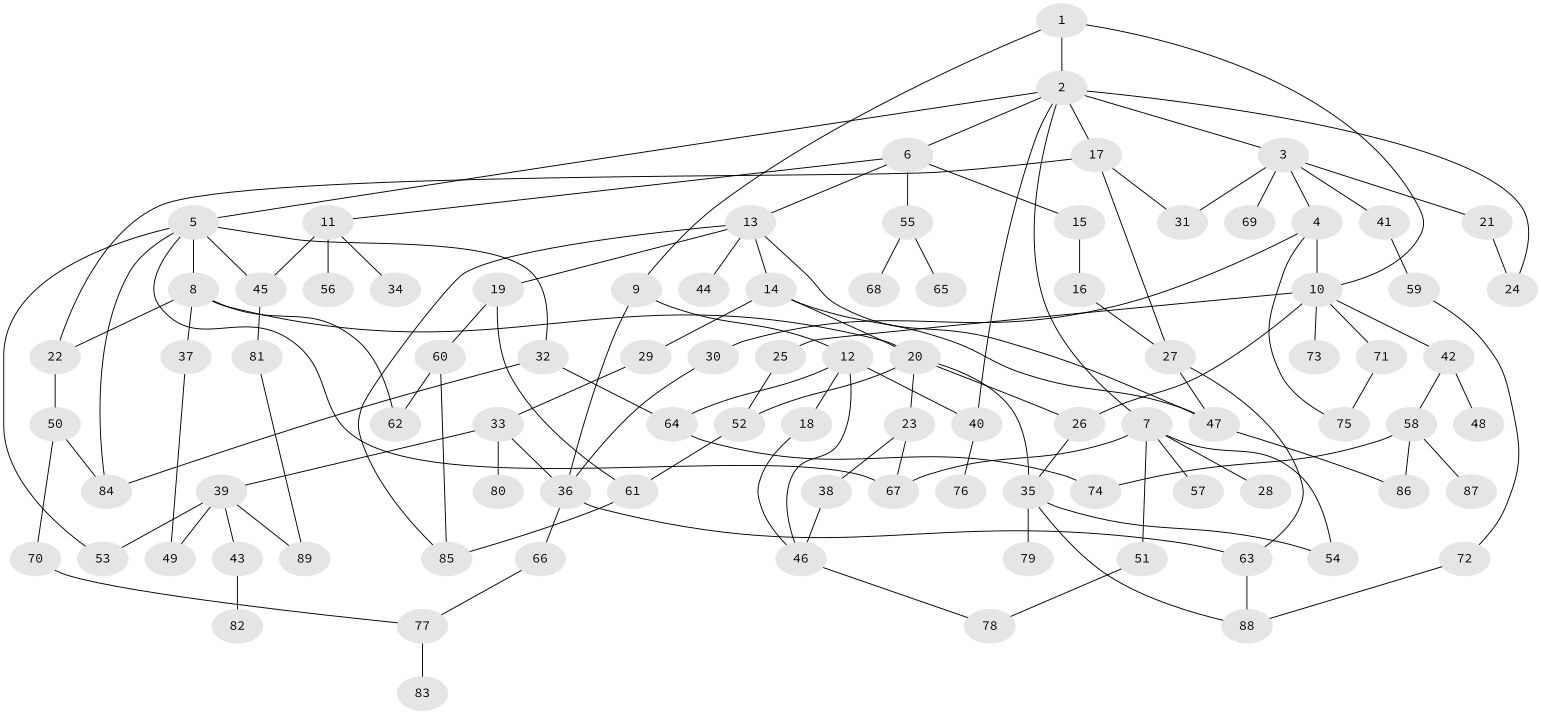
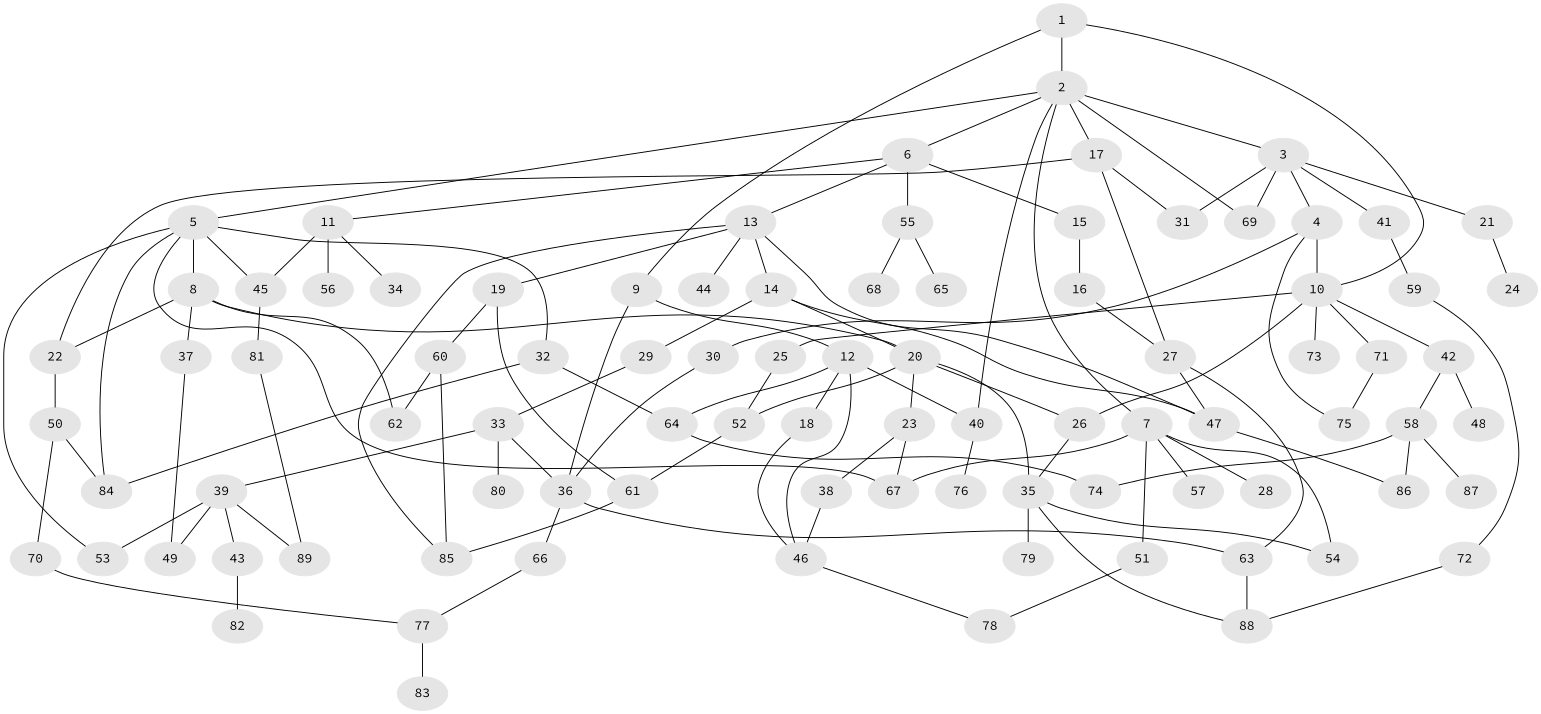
(1334, 128) -> (1156, 155)
